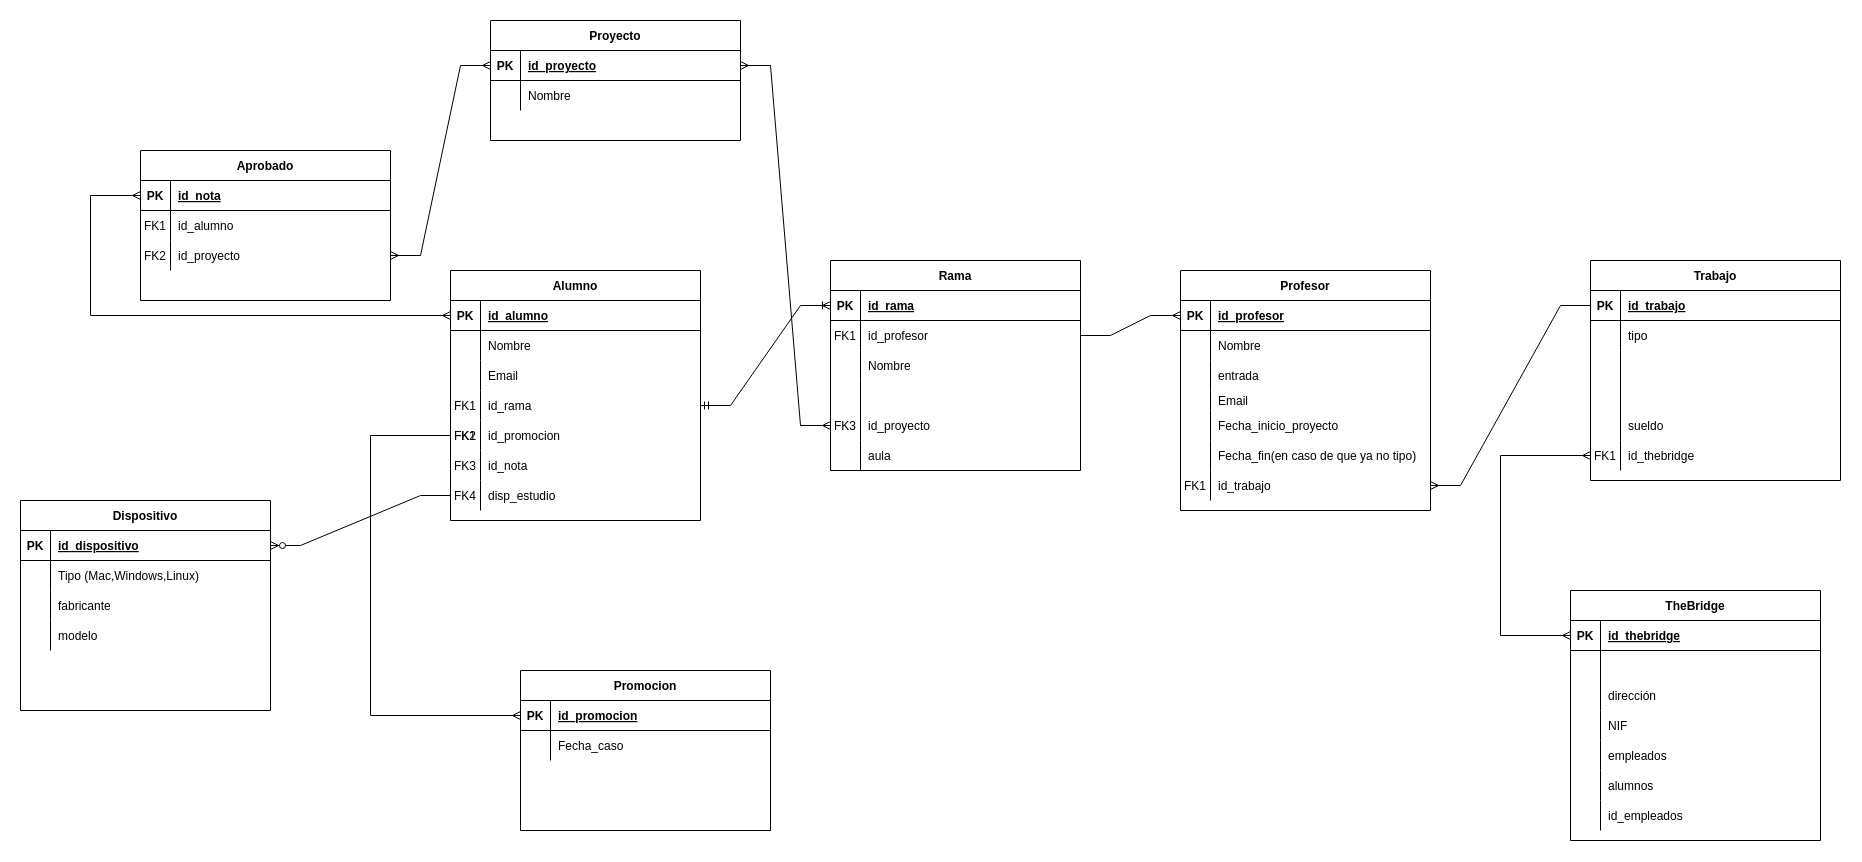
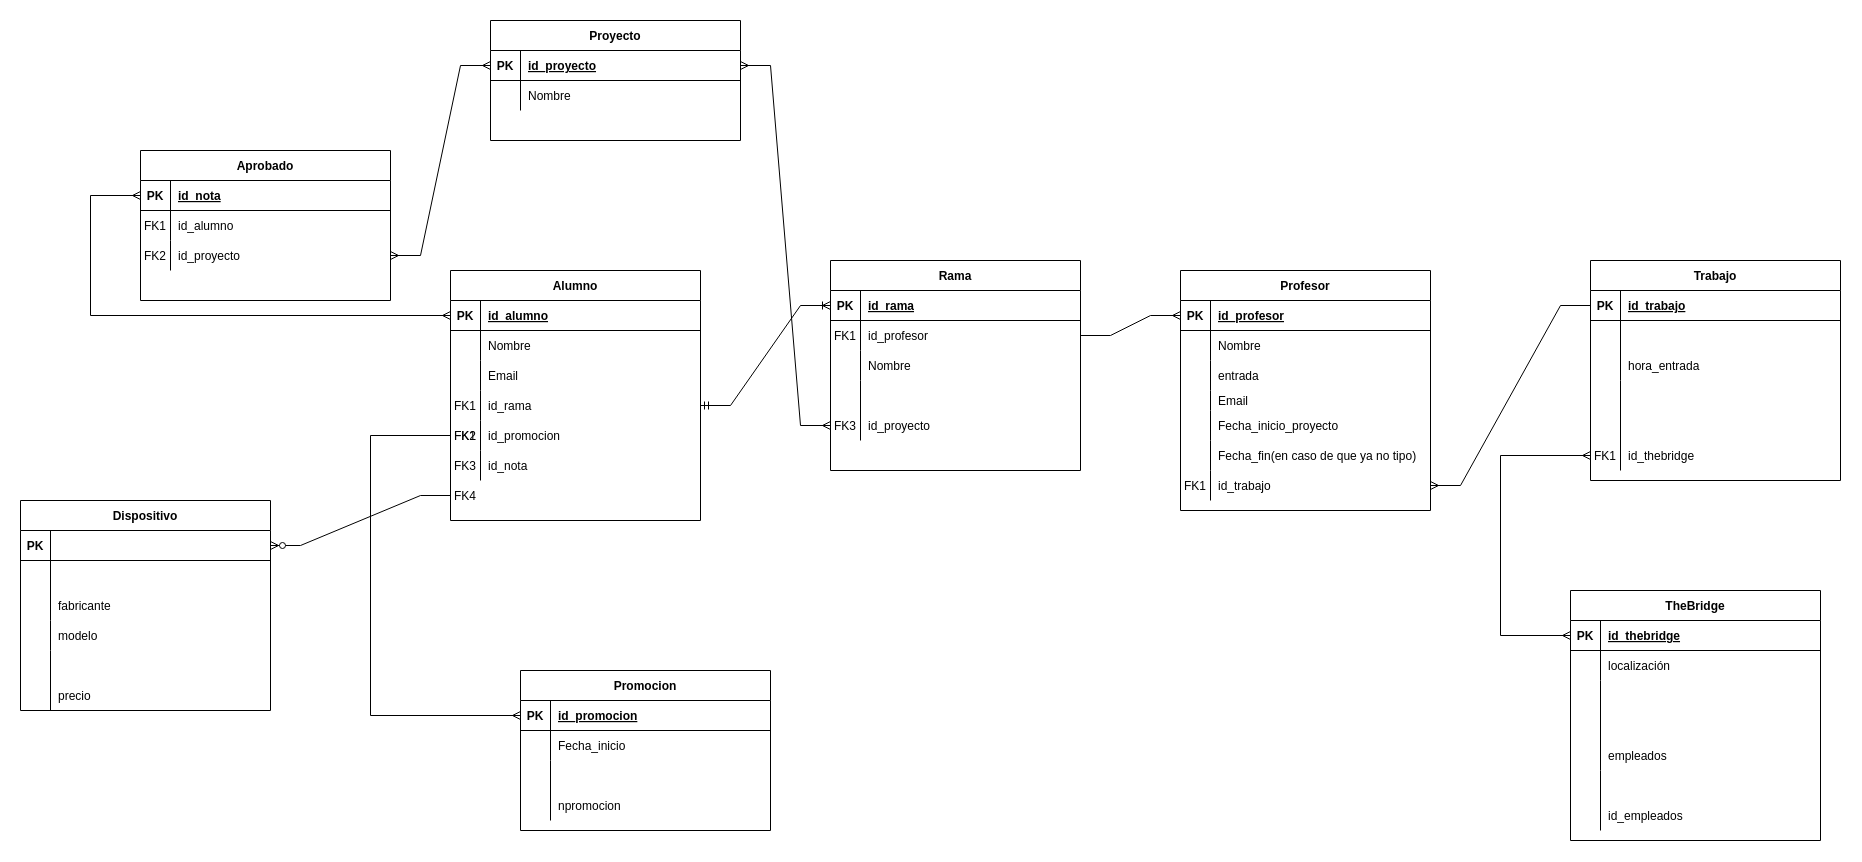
(1731, 336) -> none
none -> (1731, 366)
(1731, 426) -> none
(971, 456) -> none
(591, 496) -> none
(161, 546) -> none
(161, 576) -> none
none -> (1711, 666)
none -> (161, 696)
(1711, 696) -> none
(1711, 726) -> none
(592, 746) -> (594, 746)
(1711, 786) -> none
none -> (661, 806)
